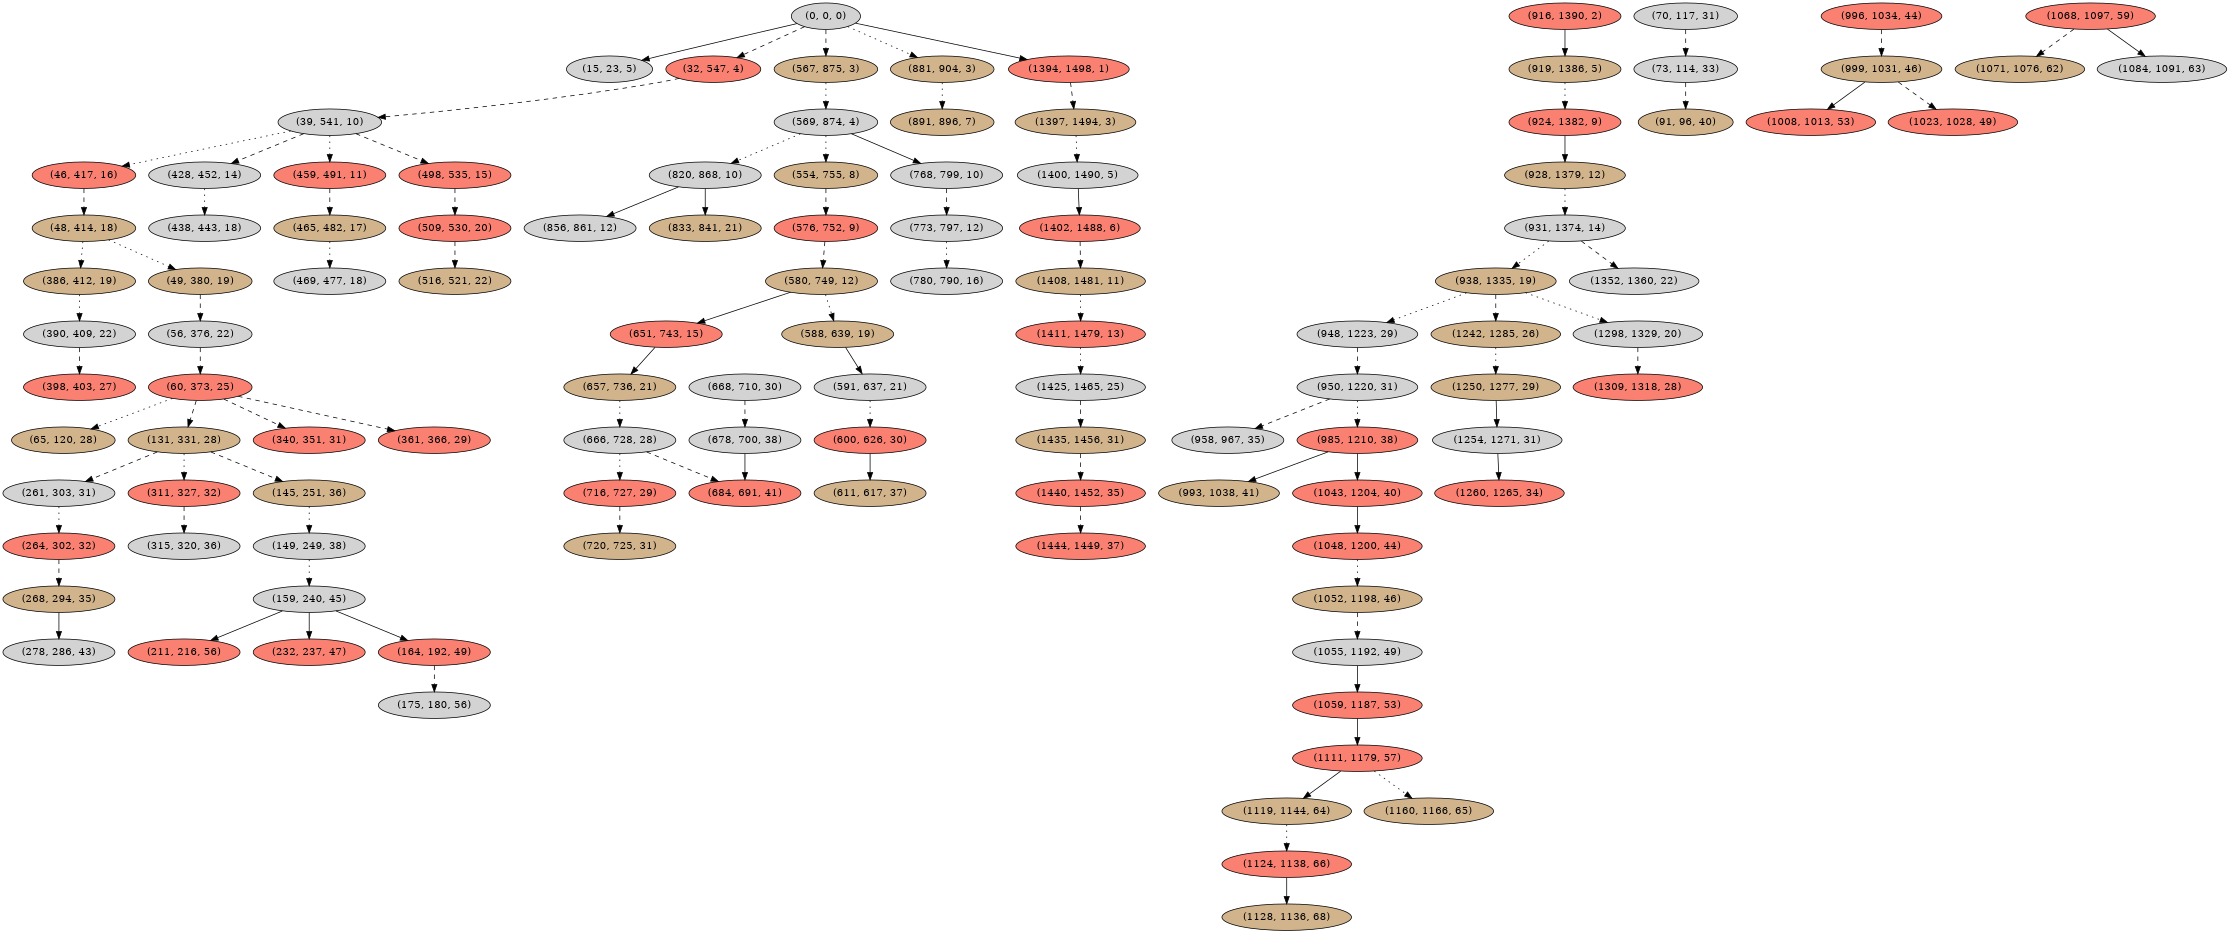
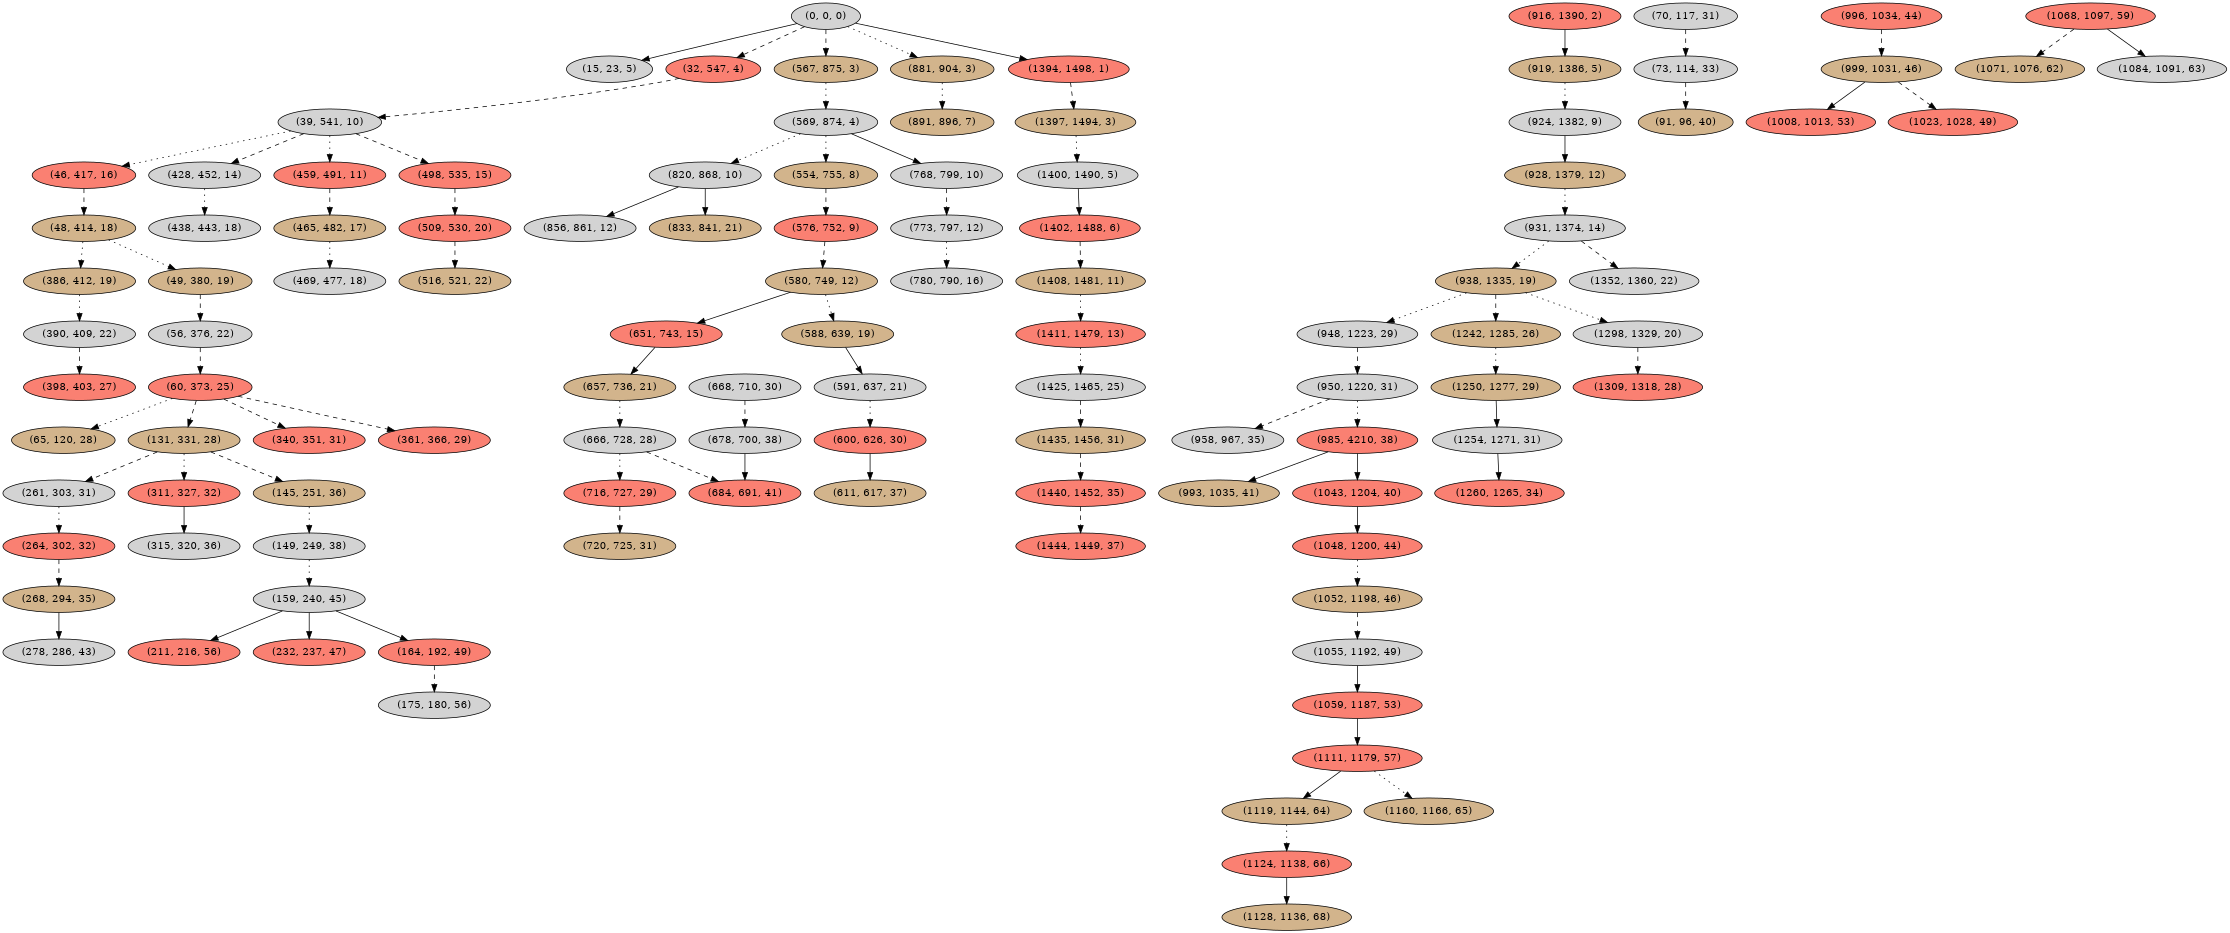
(1565, 122) -> (1565, 122)
(1357, 440) -> (1357, 440)
(1219, 493) -> (1219, 493)
(184, 516) -> (184, 516)
